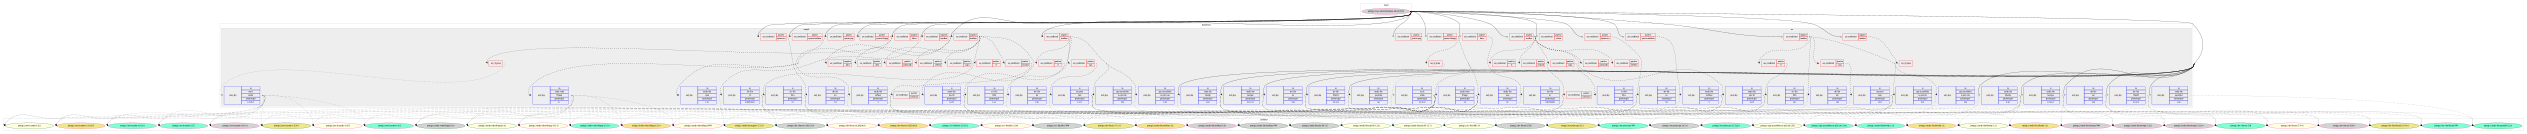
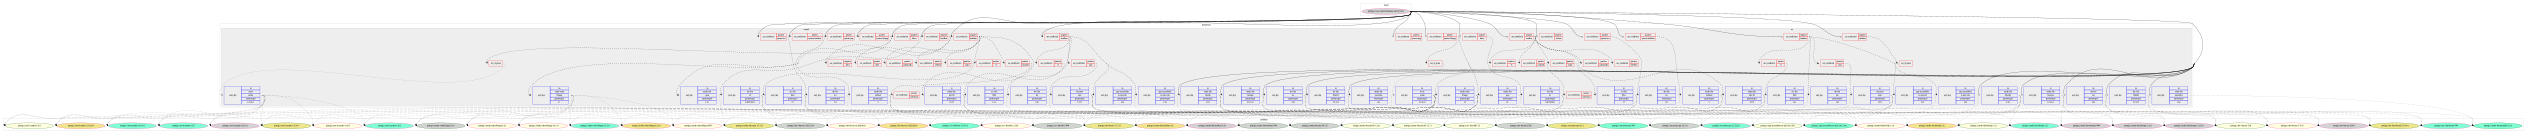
(492, 126) -> (492, 126)
(749, 126) -> (749, 126)
(955, 126) -> (955, 126)
(1829, 126) -> (1829, 126)
(1881, 126) -> (1881, 126)
(2035, 126) -> (2035, 126)
(2241, 126) -> (2241, 126)
